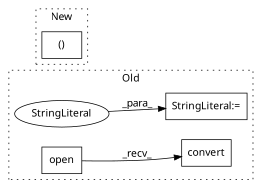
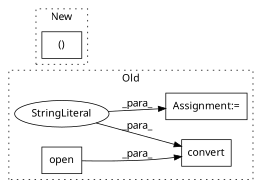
(206, 106) -> (206, 106)
none -> (135, 134)
(137, 154) -> (137, 154)
